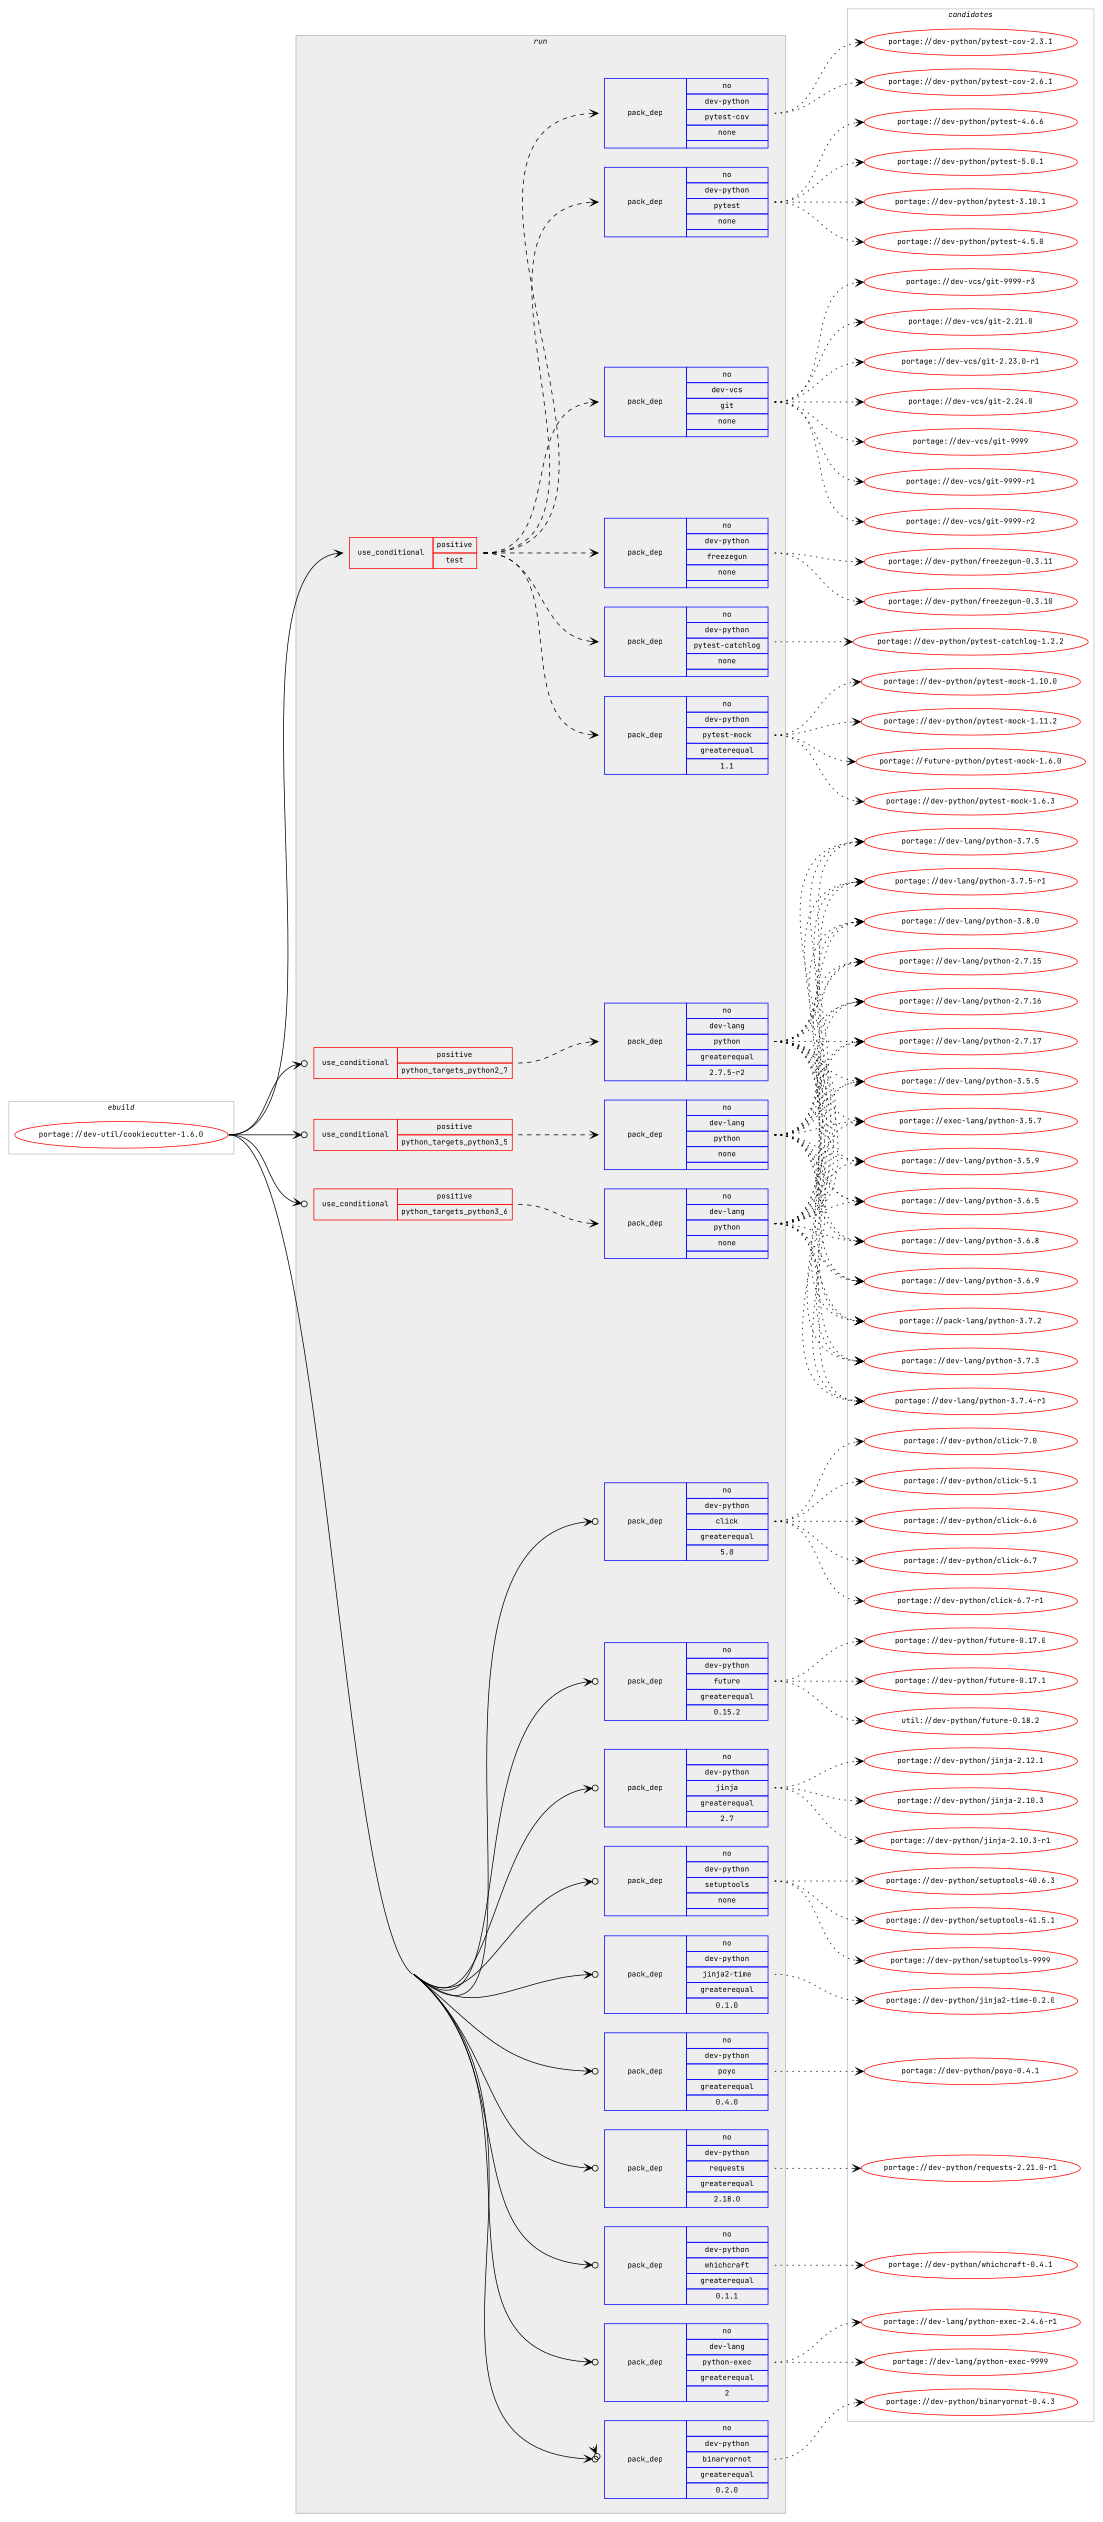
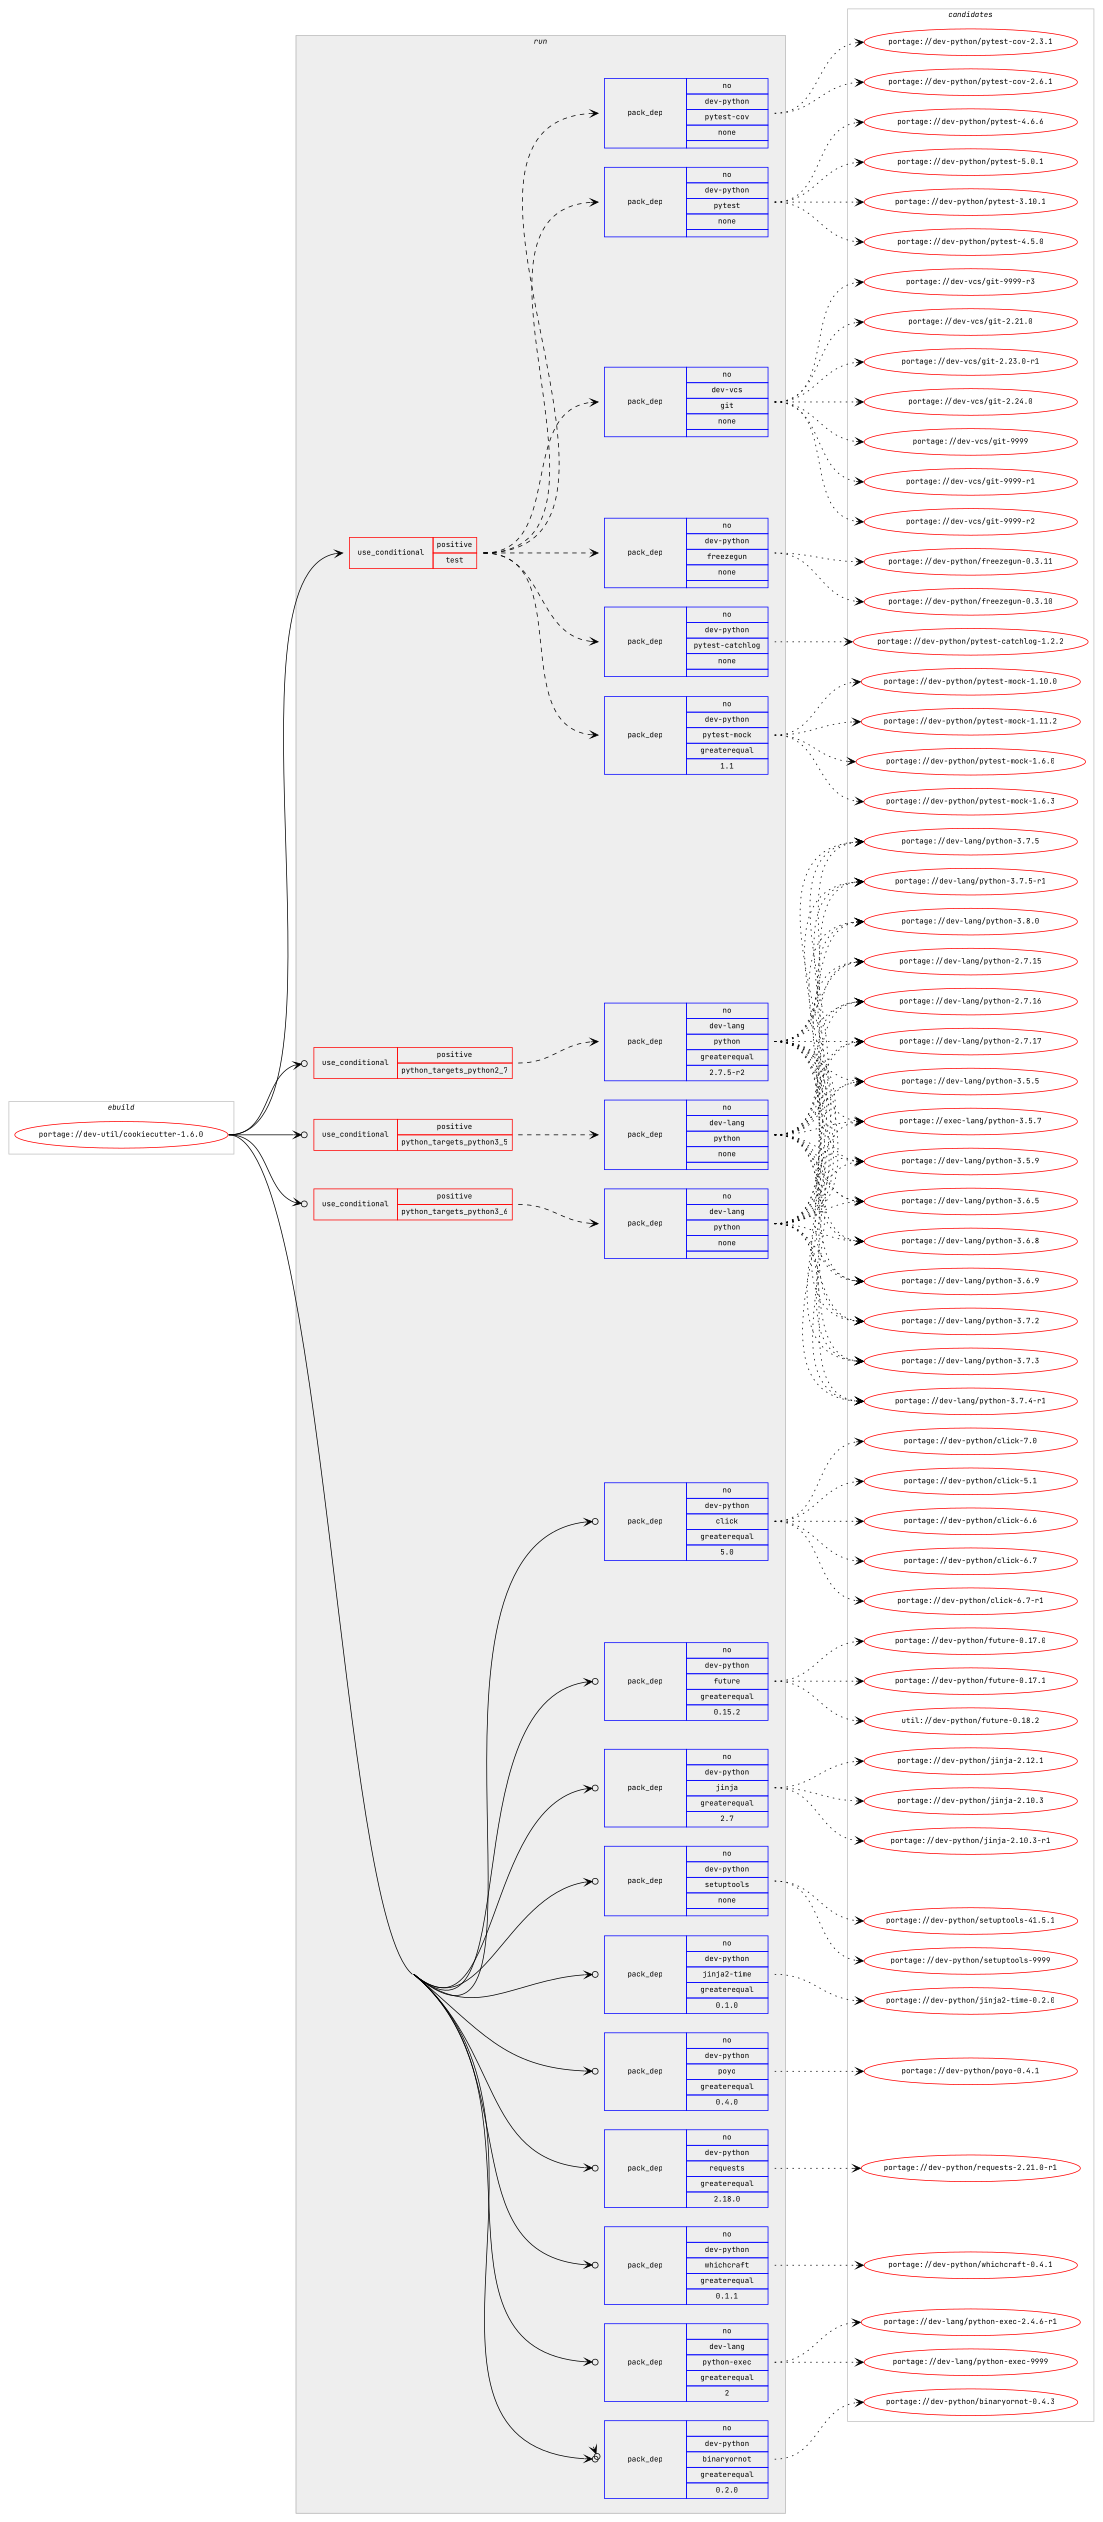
(971, 762) -> (971, 762)
(971, 1321) -> (971, 1321)
(971, 1881) -> none
